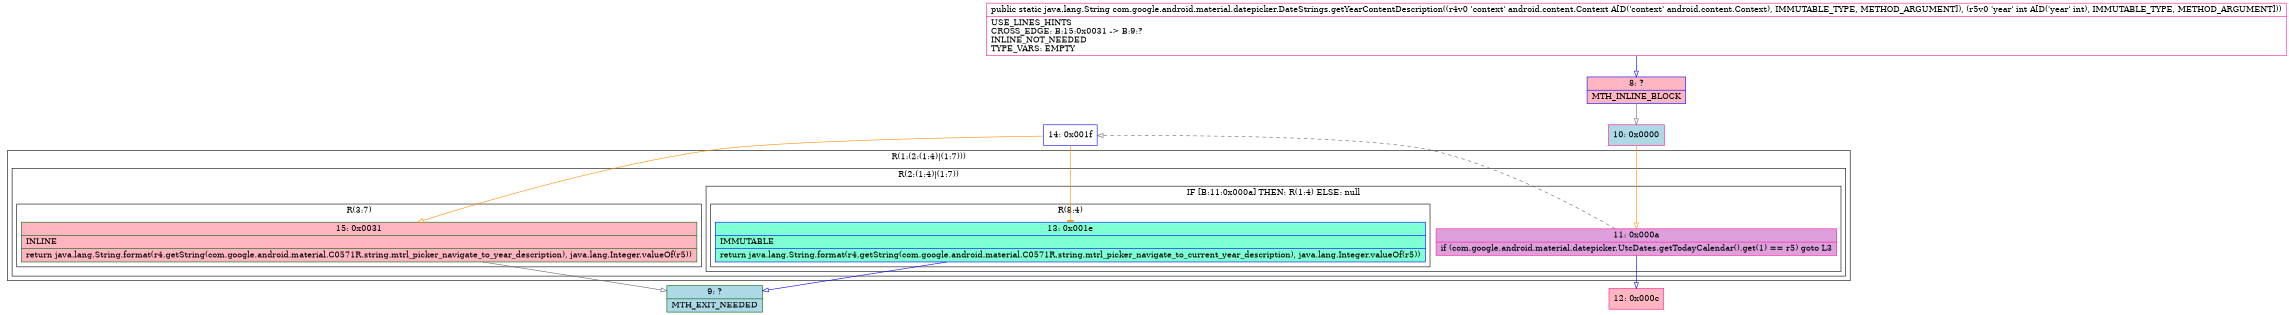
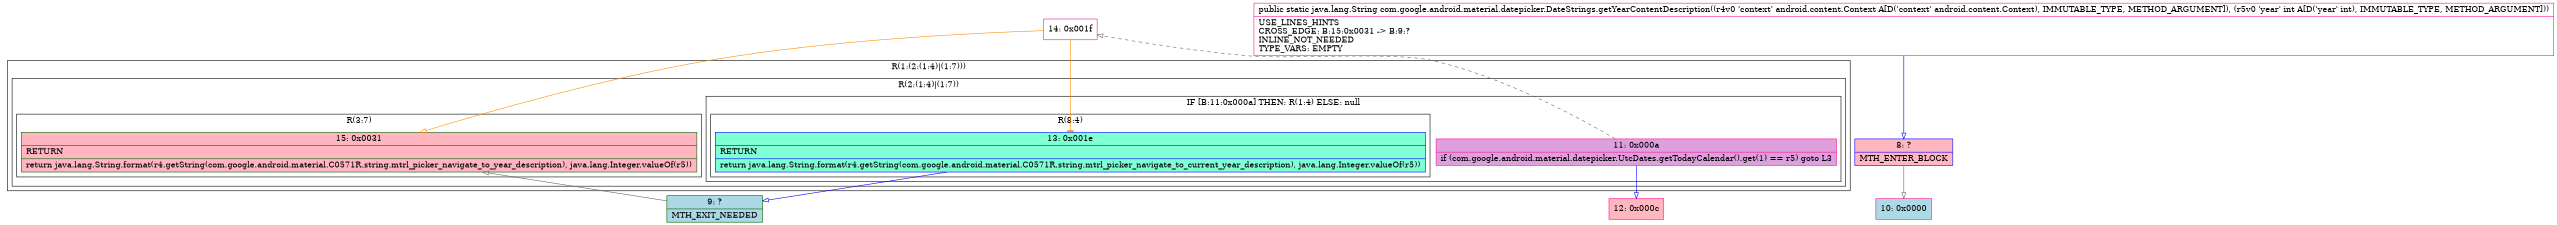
(1636, 97) -> (1904, 159)
(1070, 135) -> (1070, 29)
(1636, 182) -> none
(42, 242) -> (45, 152)
(747, 242) -> (739, 152)
(550, 272) -> (546, 182)
